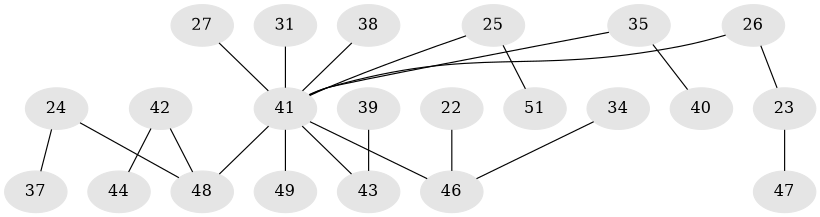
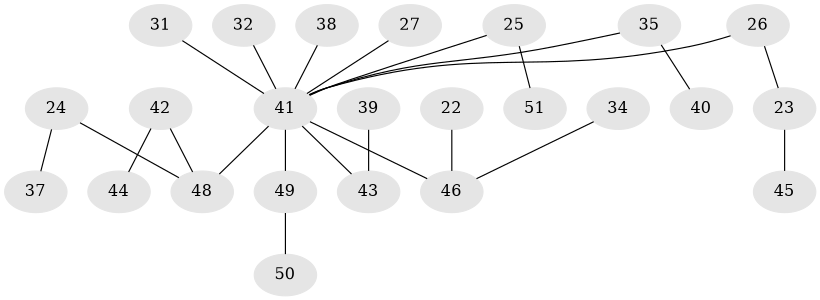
none -> (244, 25)
(785, 192) -> (785, 192)
none -> (285, 275)
